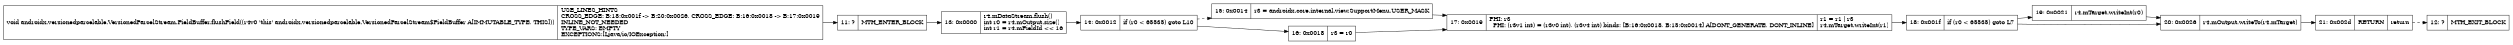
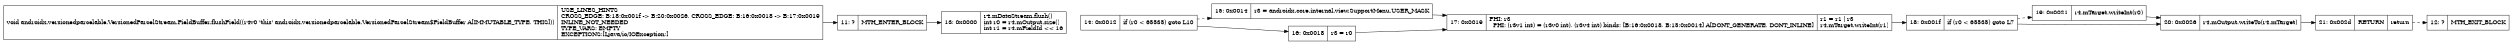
(2023, 18) -> (2023, 18)
(1071, 23) -> none
